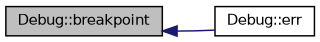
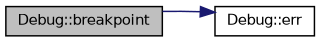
(196, 31) -> (181, 11)
